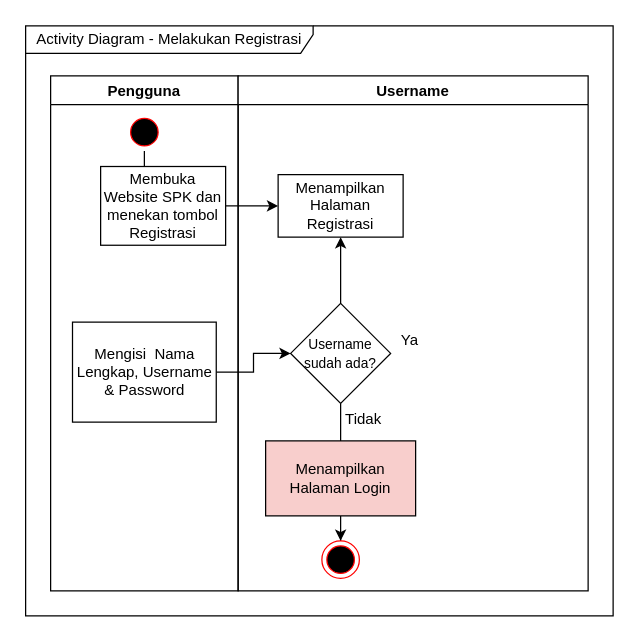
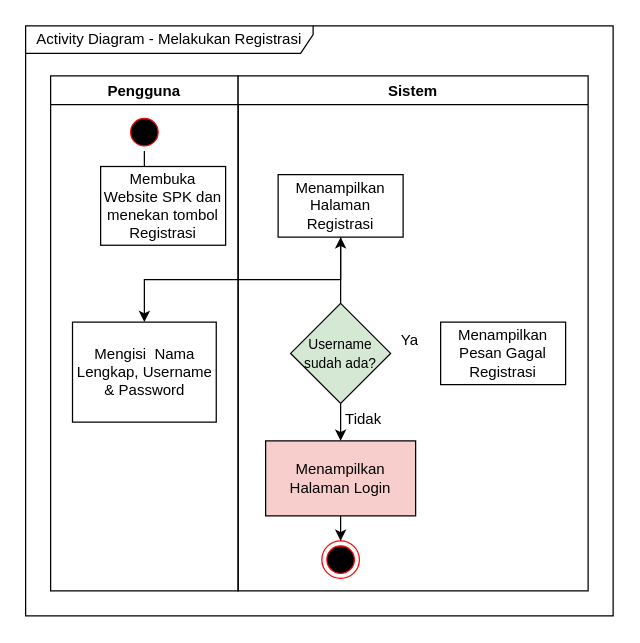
(413, 91) -> (413, 91)
(248, 206) -> none
none -> (223, 279)
(341, 353) -> (341, 353)
none -> (503, 353)
(254, 367) -> none
(341, 434) -> (341, 431)
